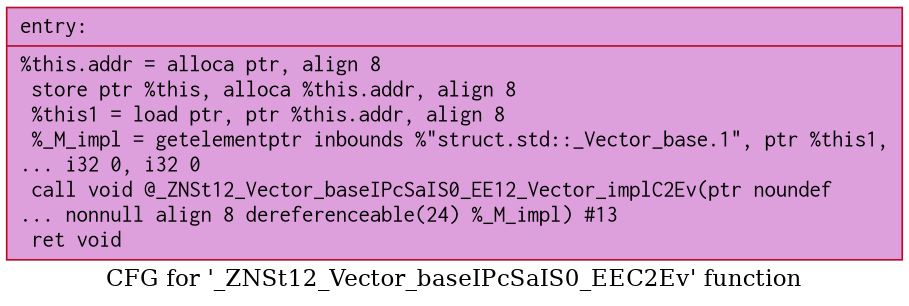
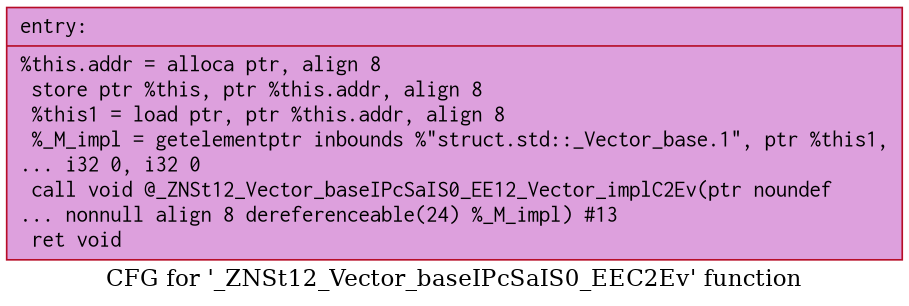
(269, 89) -> (251, 89)
